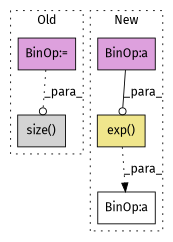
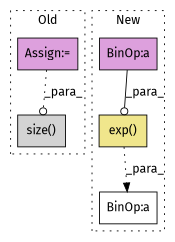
(47, 54) -> (48, 54)
